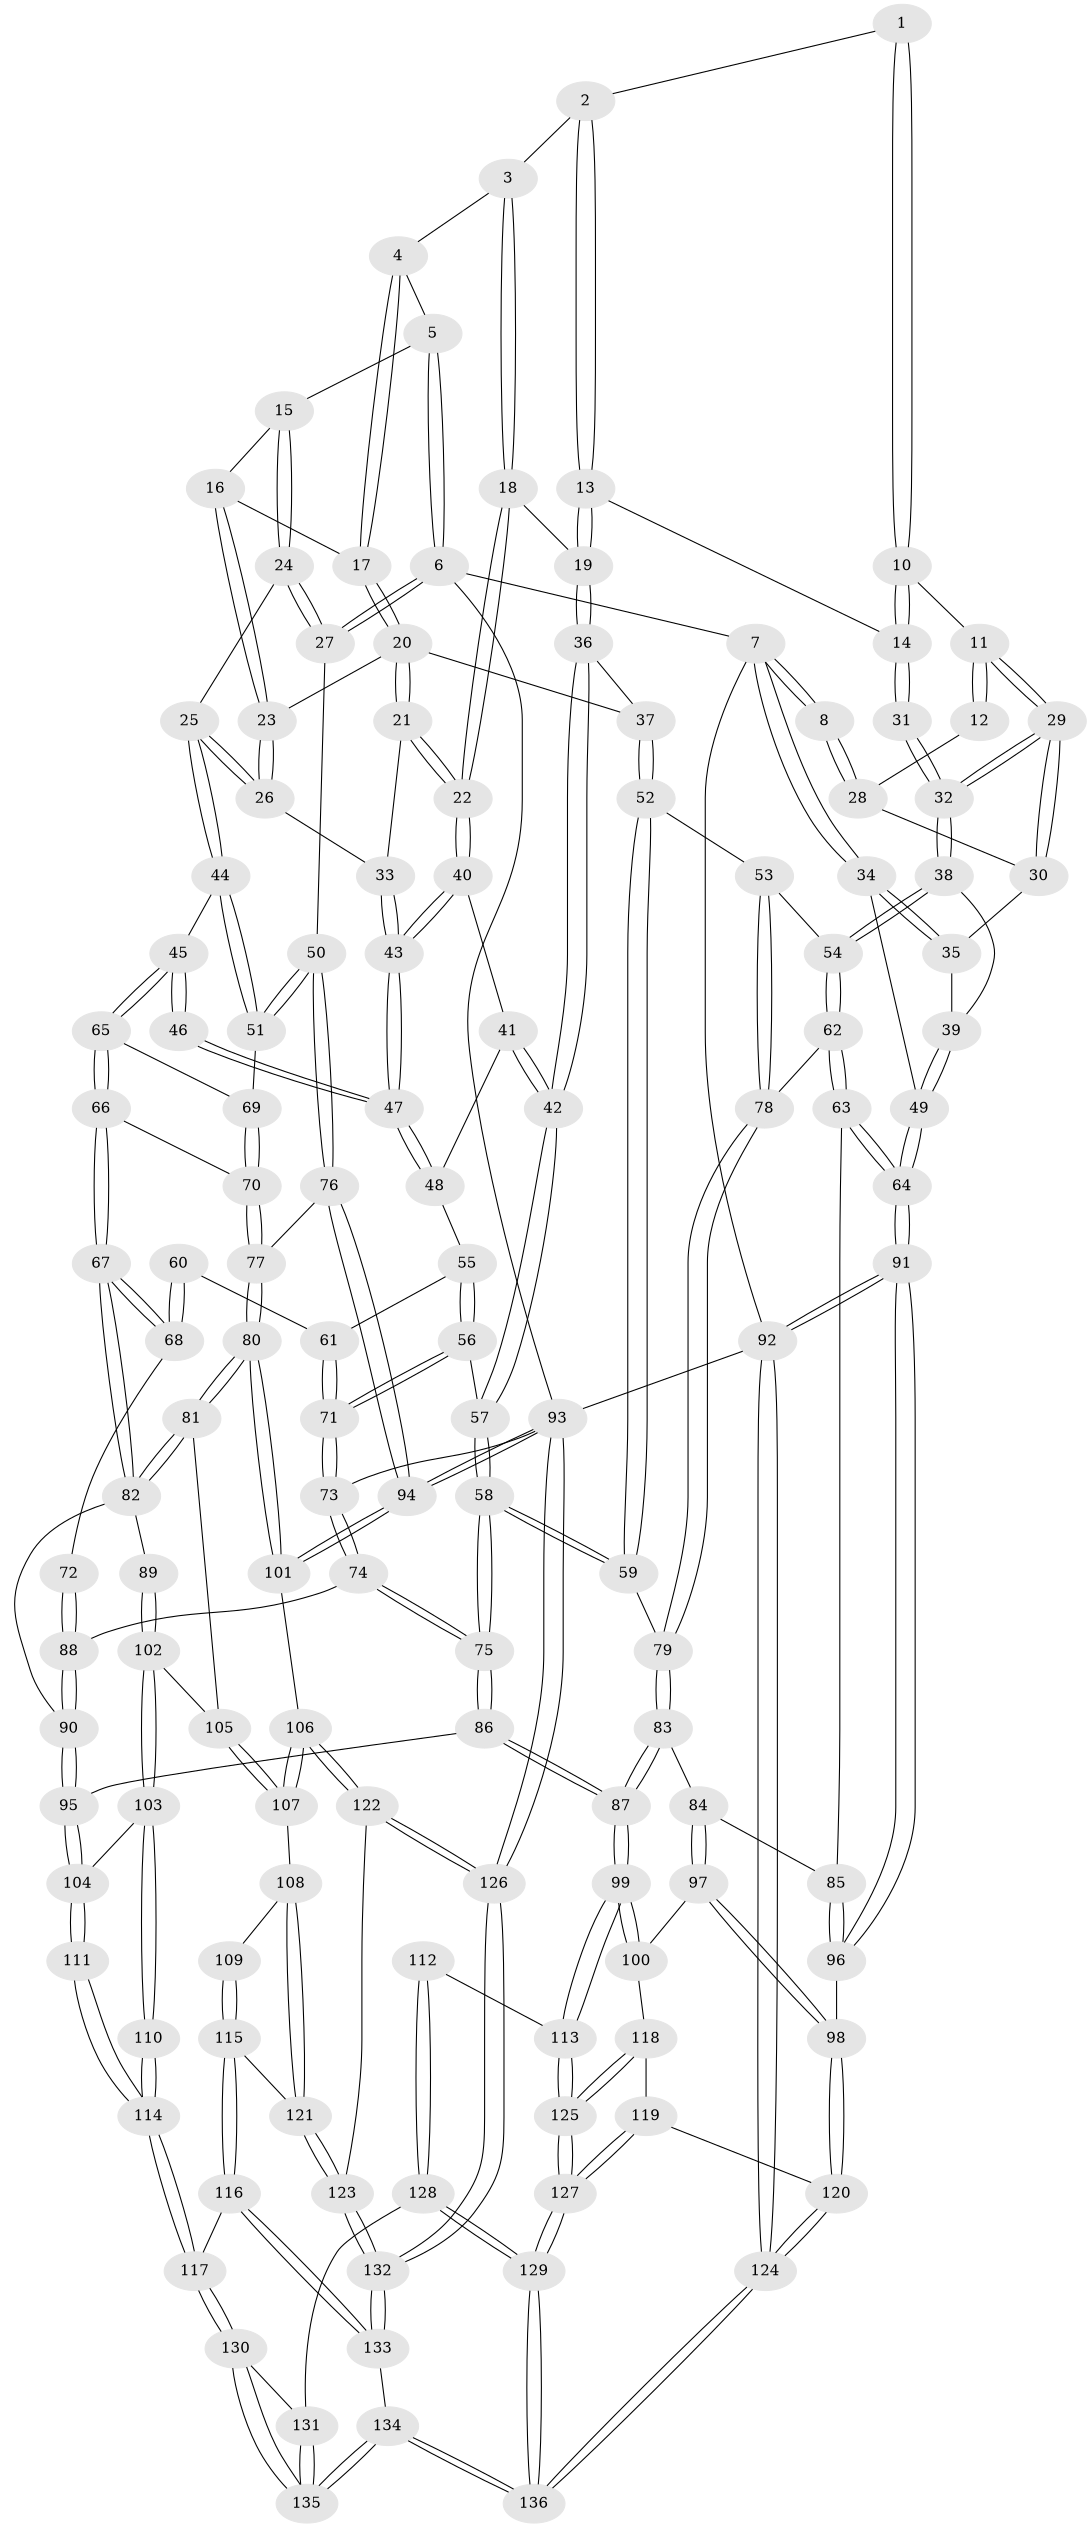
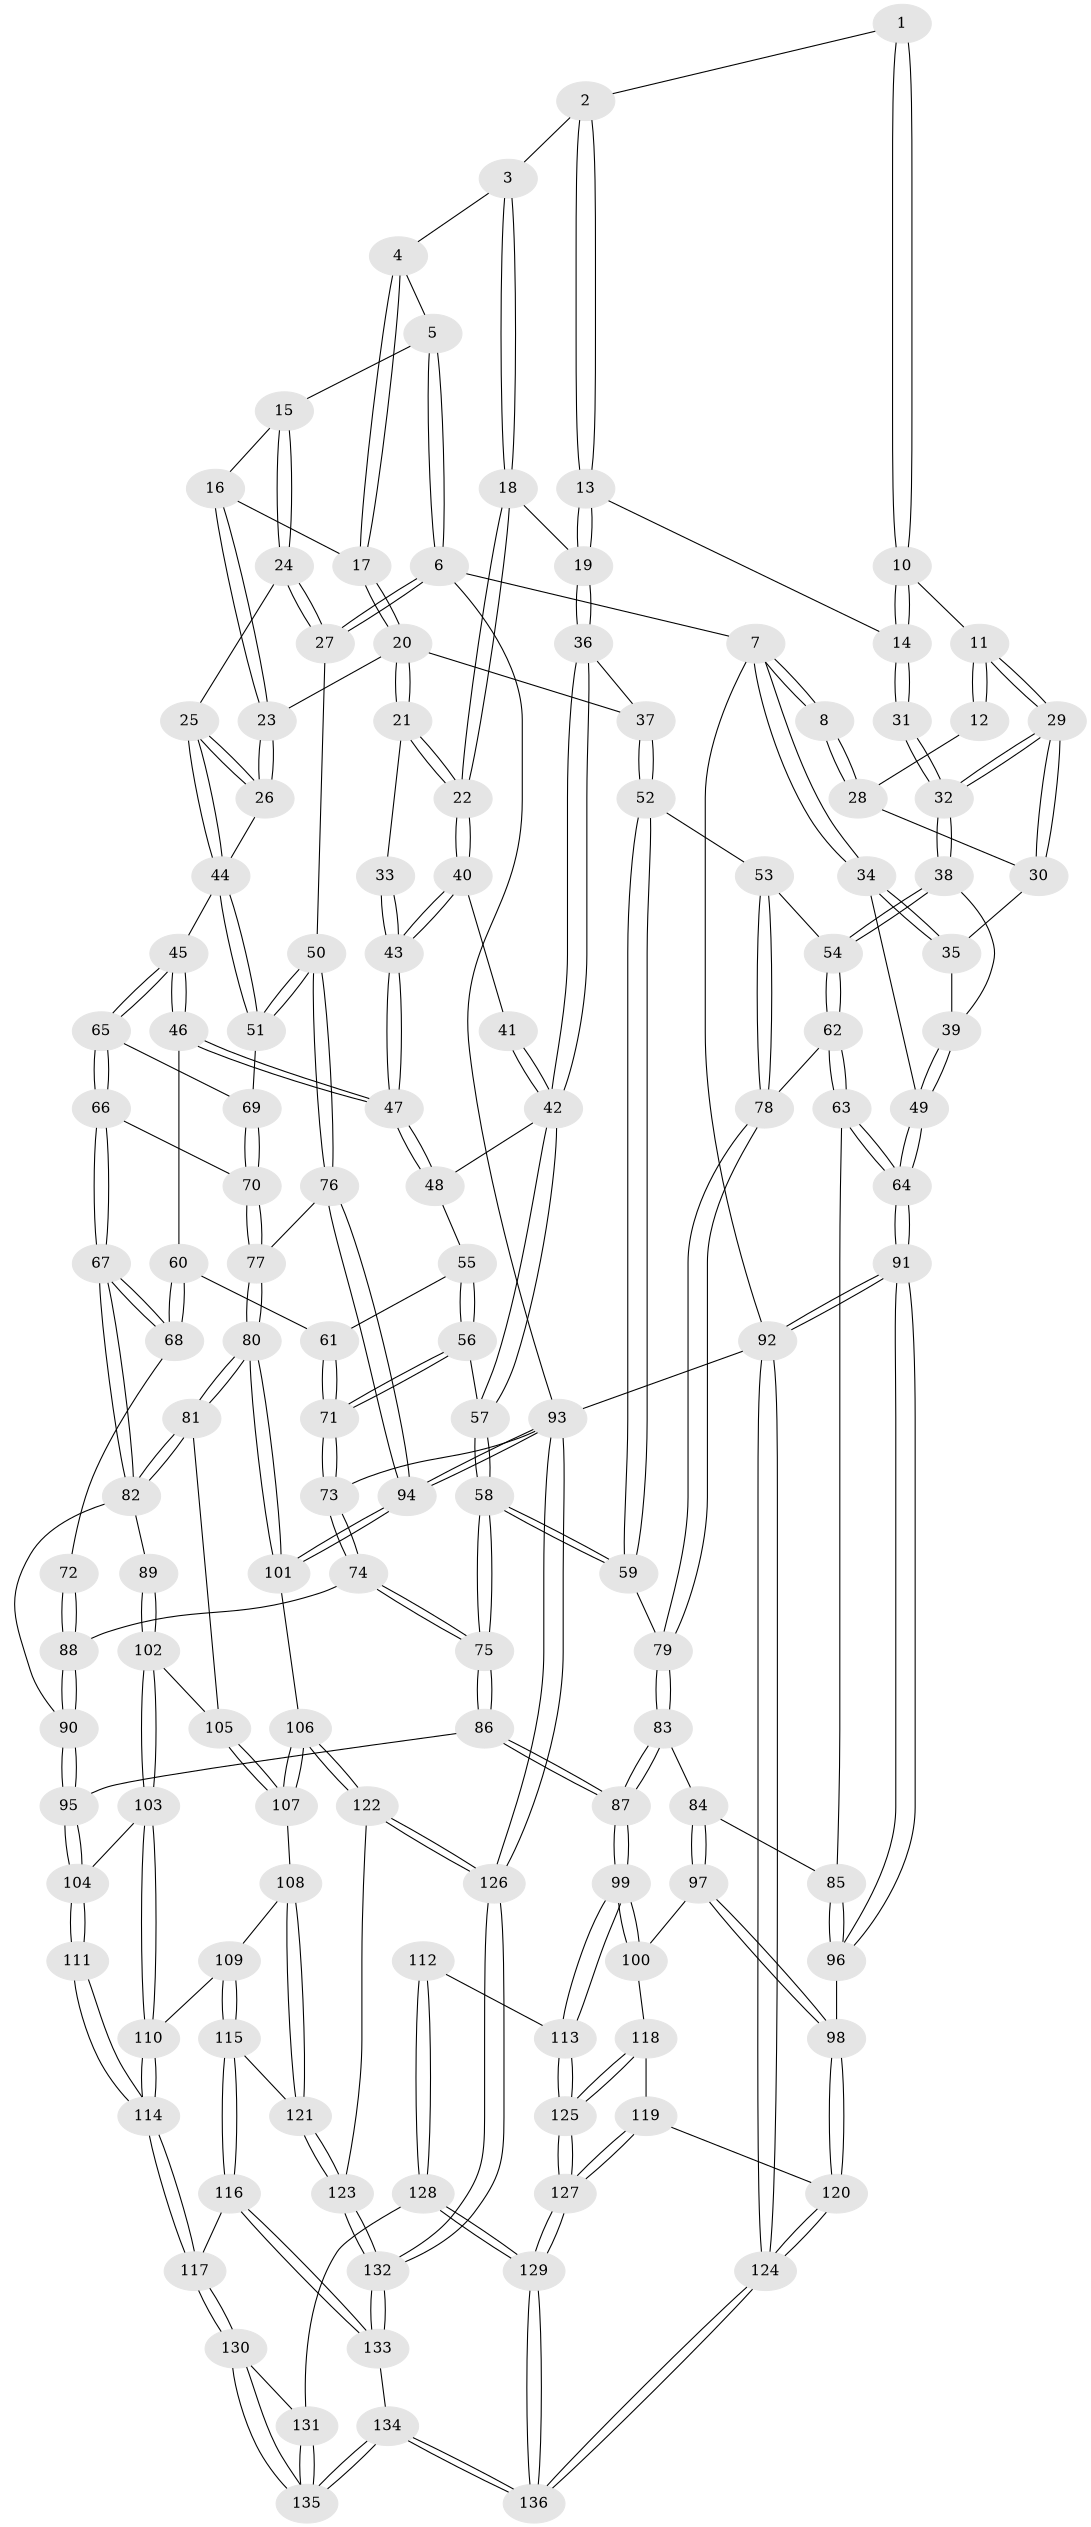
(327, 839) -> (243, 837)
(470, 1112) -> (494, 1147)
none -> (179, 1138)
none -> (189, 2000)
